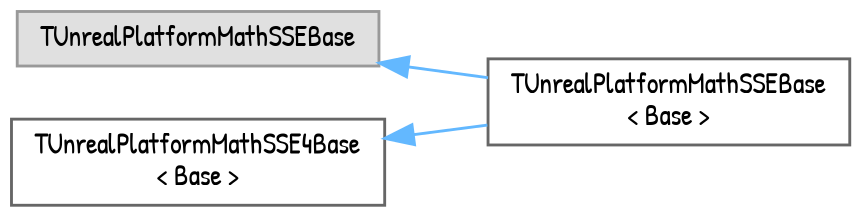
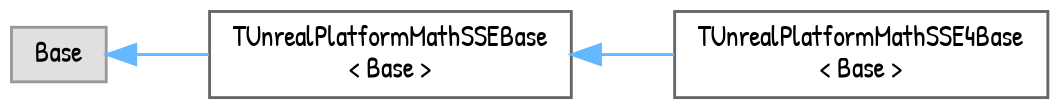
(198, 39) -> (59, 55)
(450, 130) -> (638, 55)
